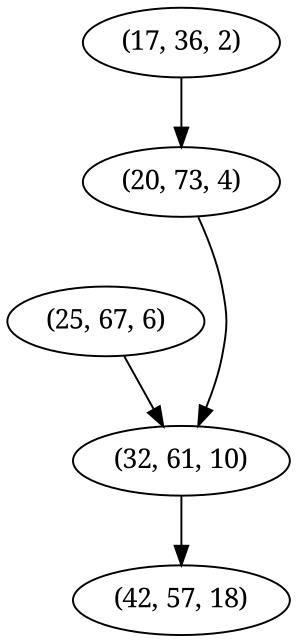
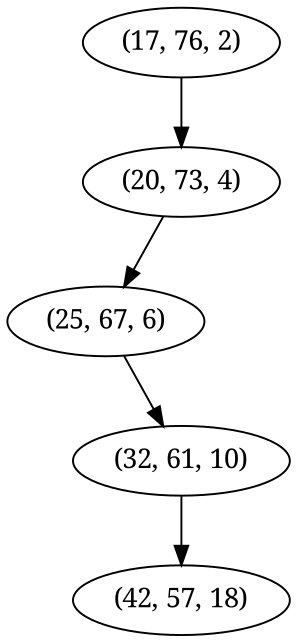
(181, 43) -> (181, 43)
(226, 312) -> (148, 243)
